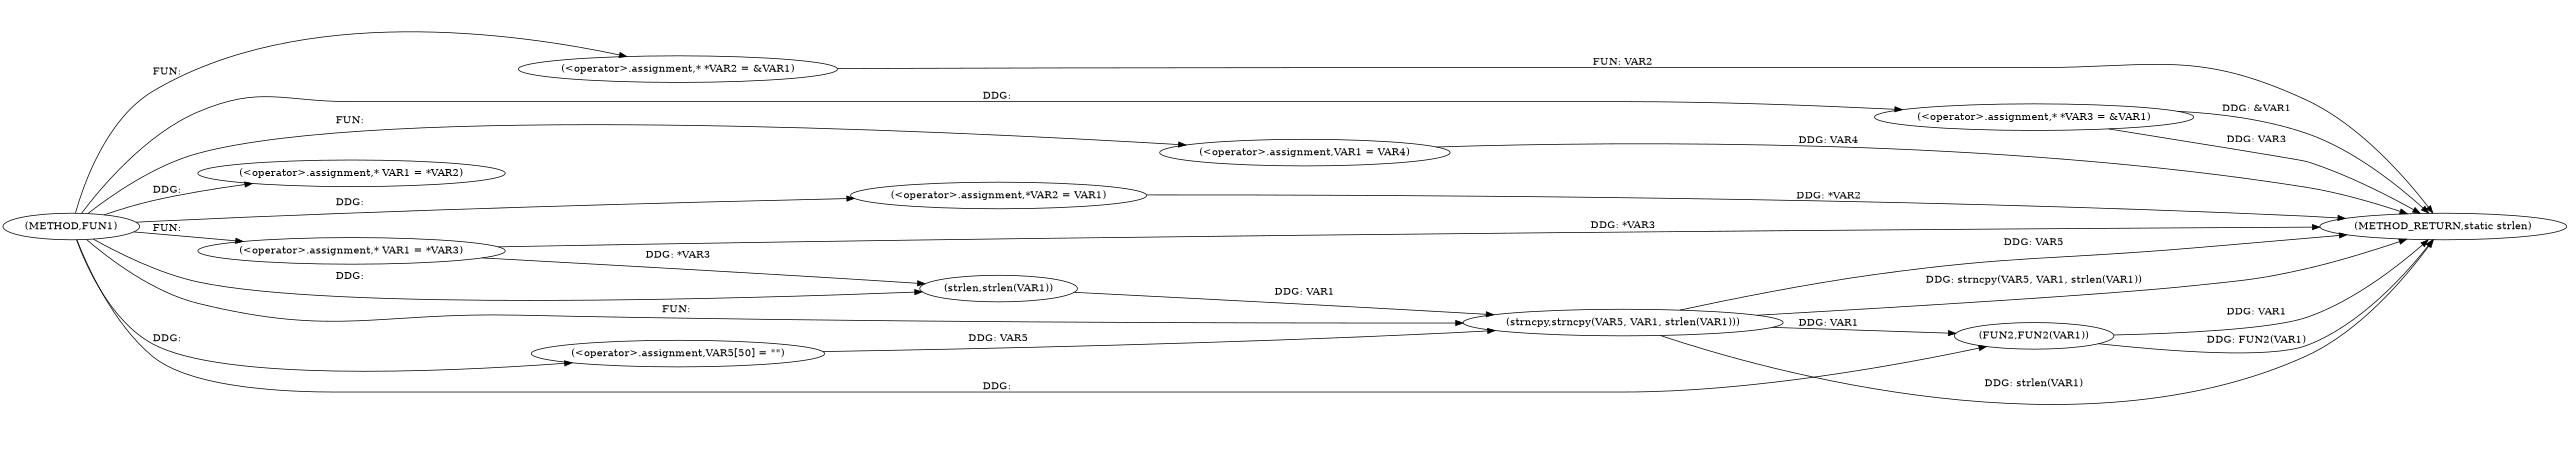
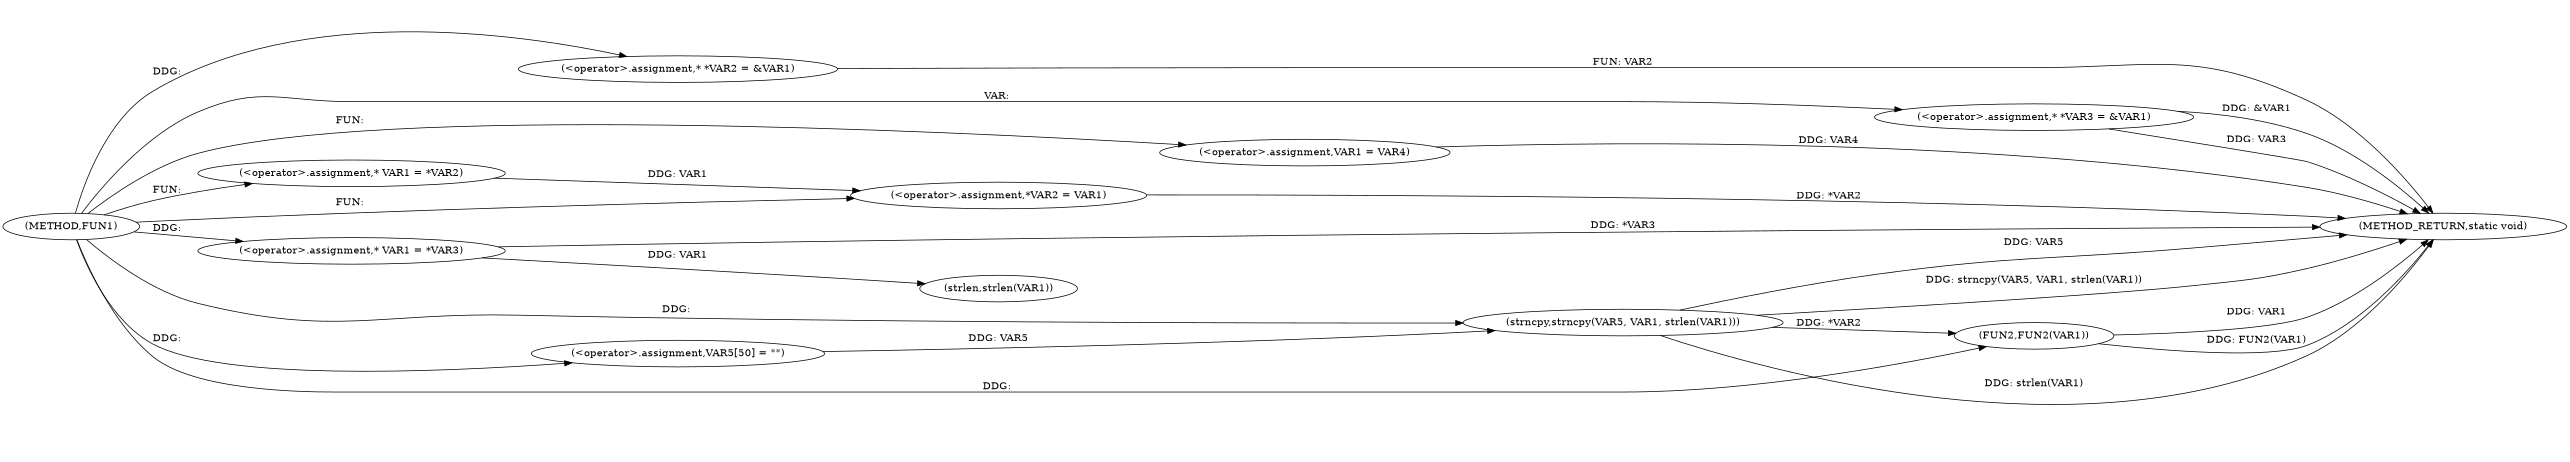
(169, 72) -> (169, 72)
(999, 96) -> (999, 96)
none -> (674, 184)
(169, 190) -> (169, 190)
(352, 202) -> (352, 202)
(2443, 227) -> (2443, 227)
(169, 228) -> (169, 228)
(678, 255) -> (678, 255)
(499, 300) -> none
(1280, 303) -> none
(678, 310) -> (678, 310)
(1829, 323) -> (1829, 323)
